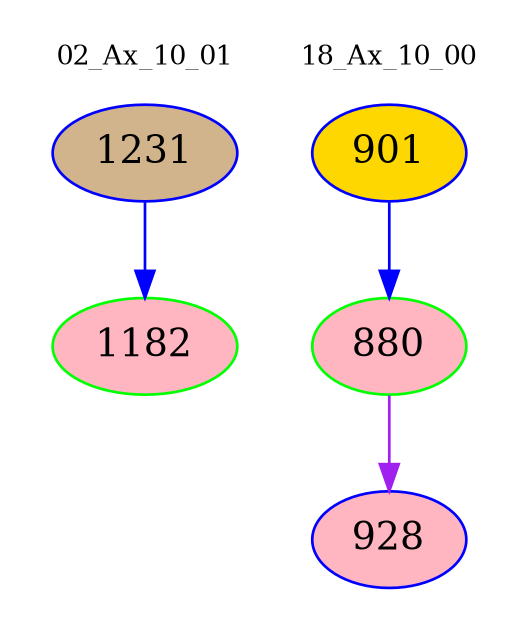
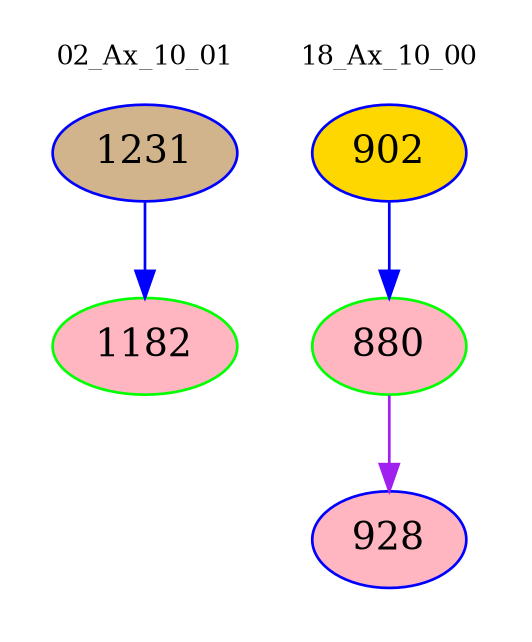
(389, 153) -> (389, 153)
